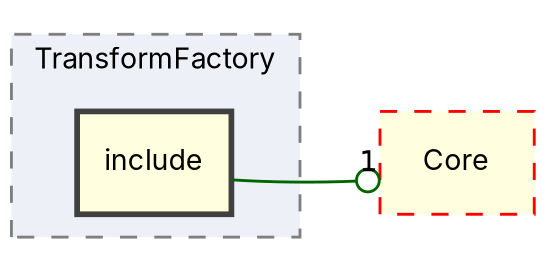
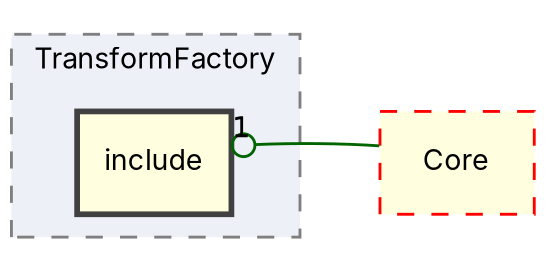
(282, 182) -> (317, 144)
